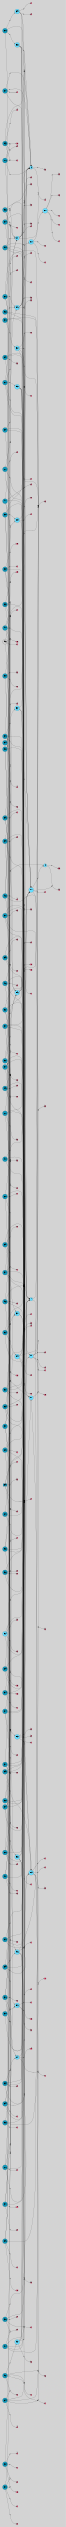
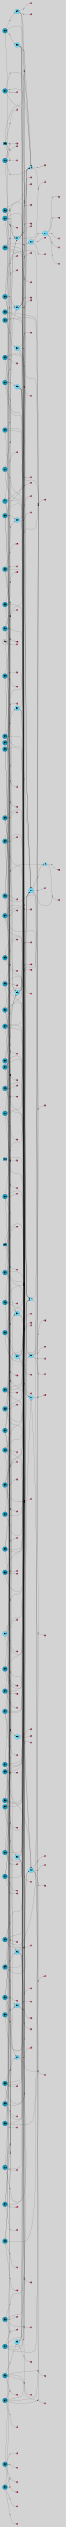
(5, 144) -> (5, 144)
(5, 1159) -> (5, 1159)
(5, 1245) -> (5, 1245)
none -> (45, 1321)
(5, 1485) -> (5, 1485)
